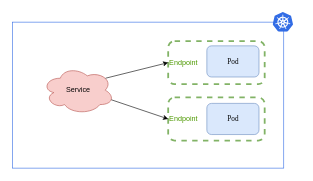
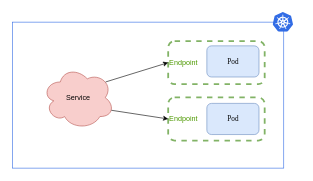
(78, 90) -> (78, 98)
